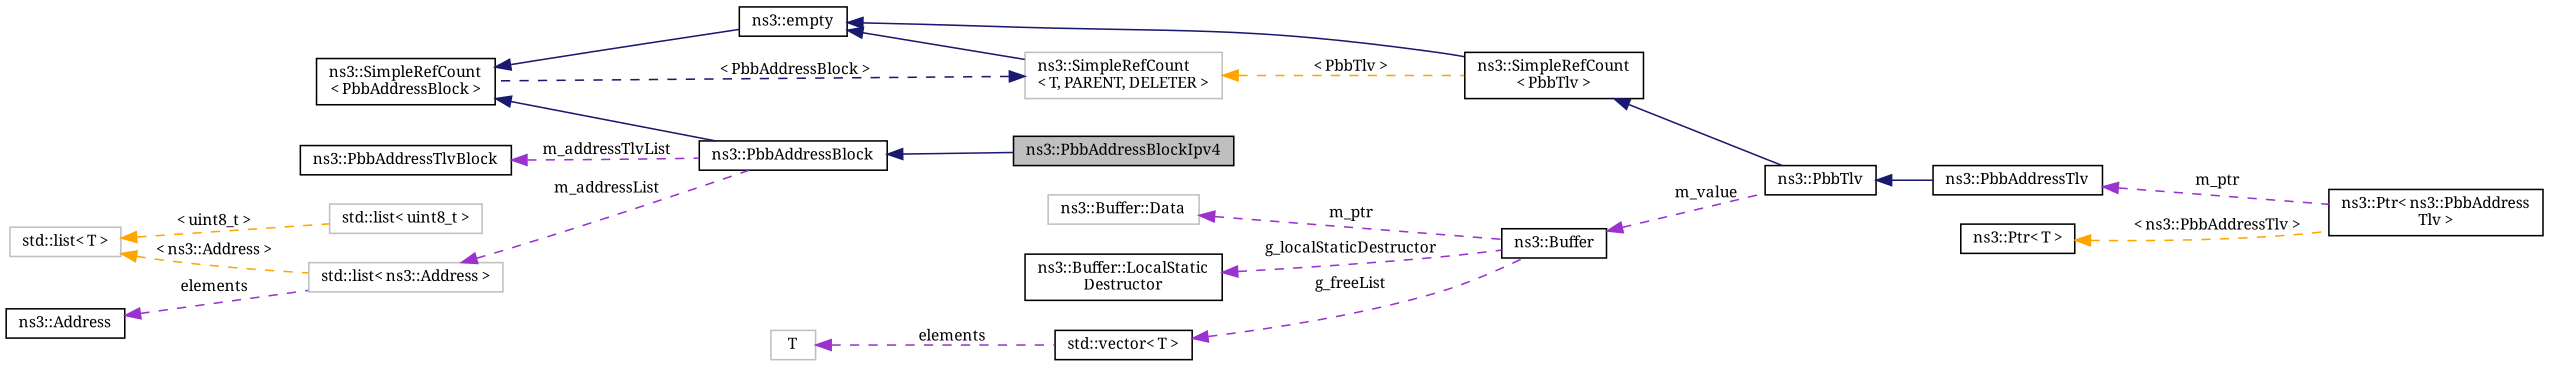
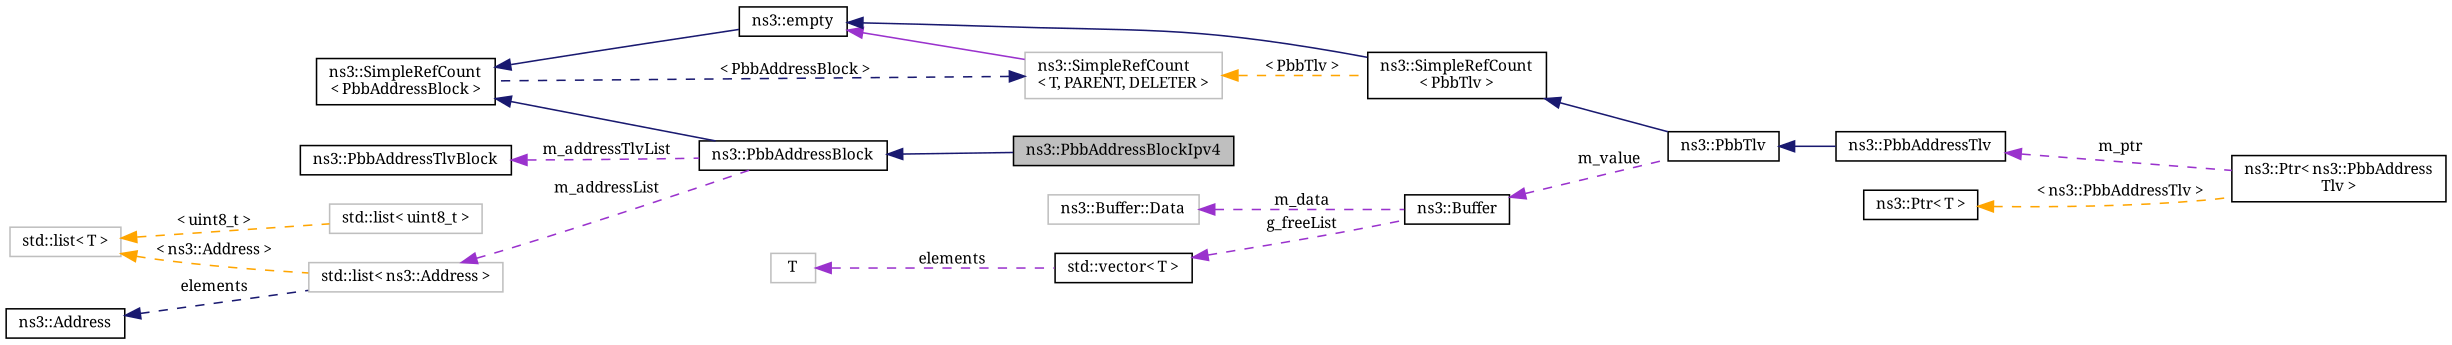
(944, 46) -> (944, 46)
(1349, 213) -> (1301, 201)
(1124, 277) -> none
(224, 302) -> (224, 302)
